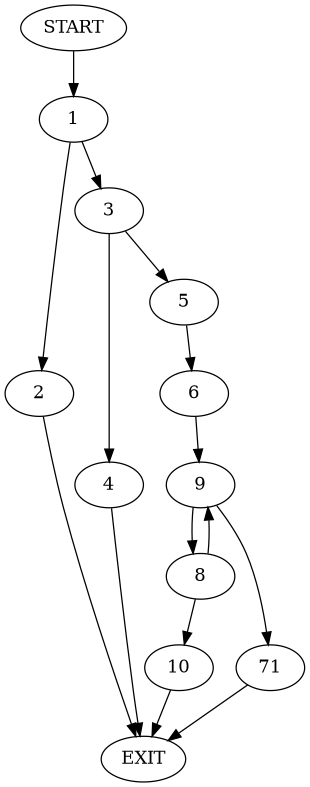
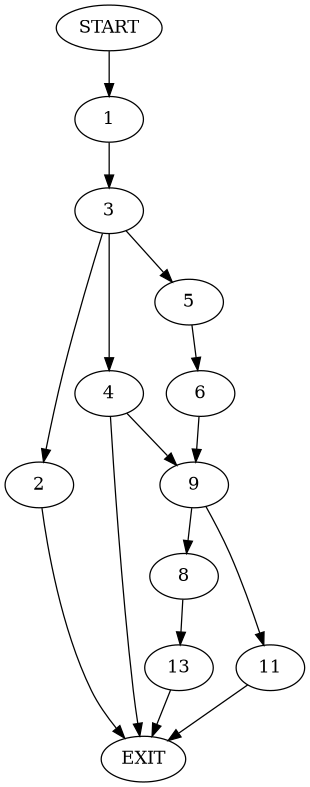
(56, 250) -> (71, 340)
(209, 537) -> (147, 434)
(179, 668) -> (179, 668)
(270, 668) -> (270, 668)
